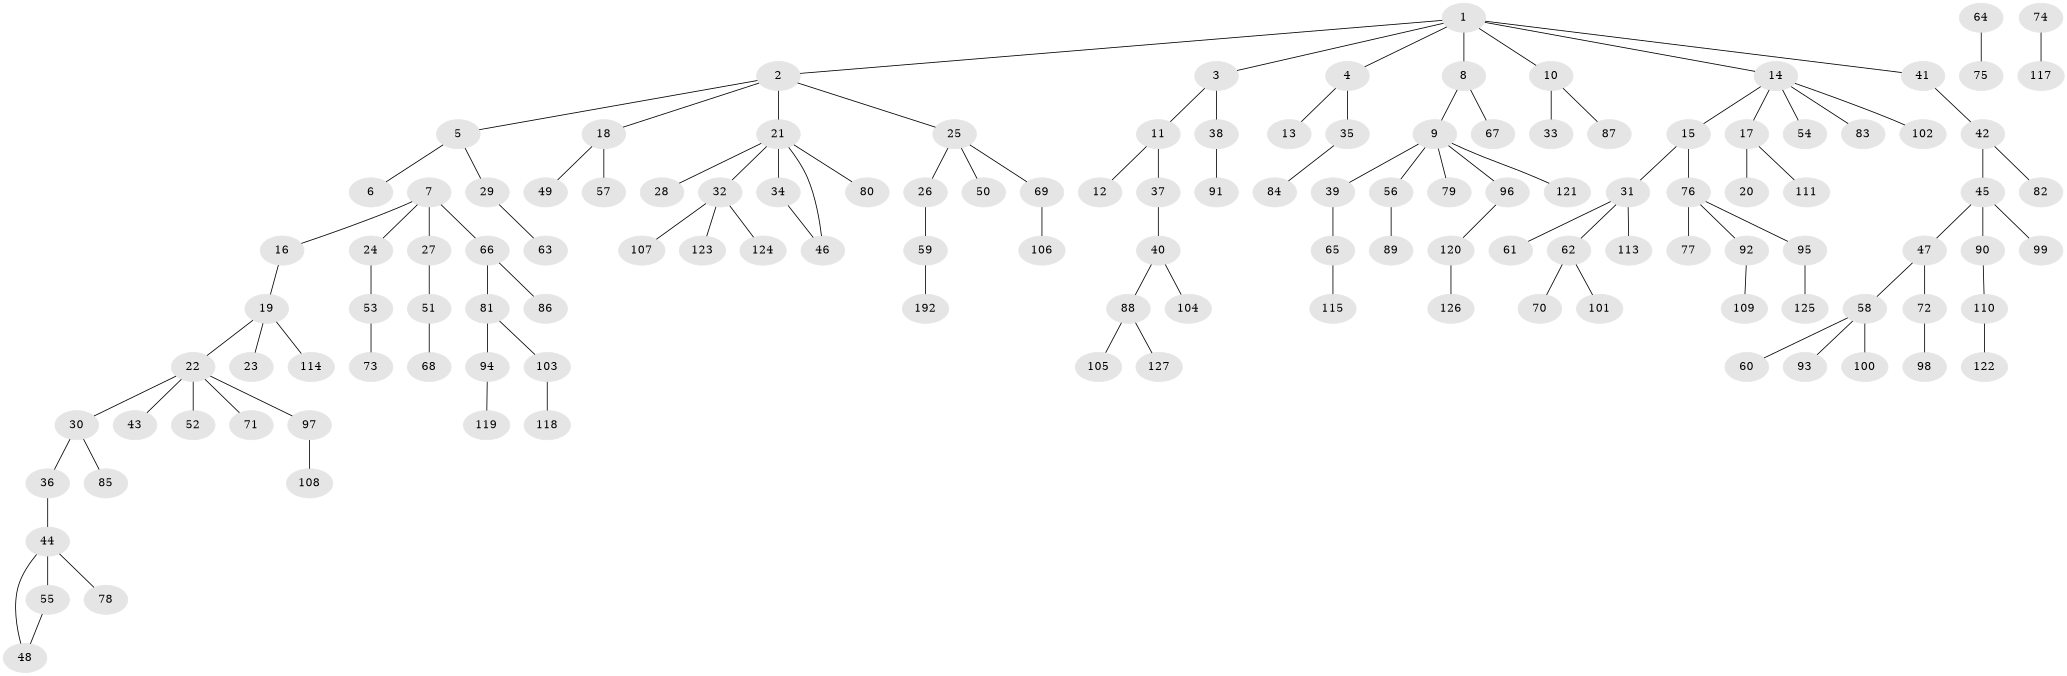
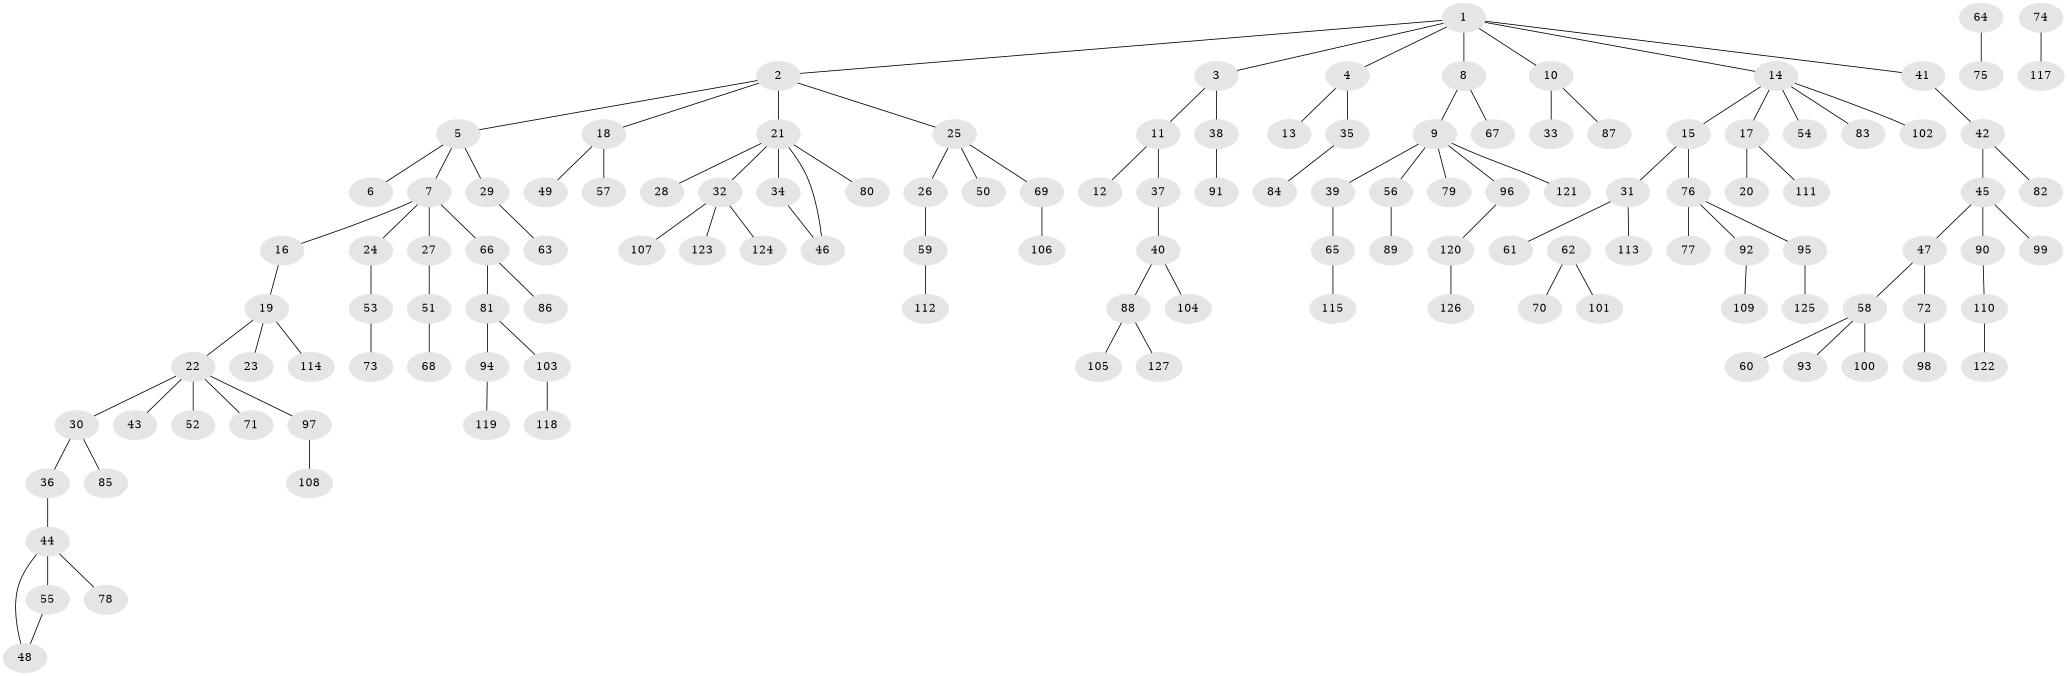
none -> (444, 163)
(1598, 221) -> none
(926, 309) -> (926, 309)
